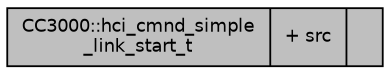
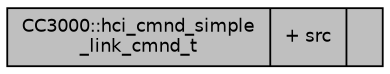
(139, 46) -> (139, 46)
